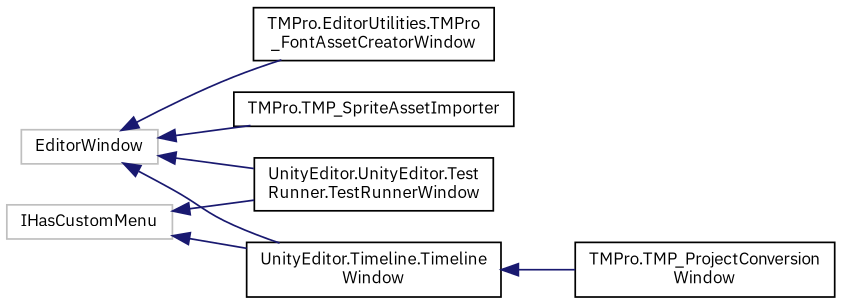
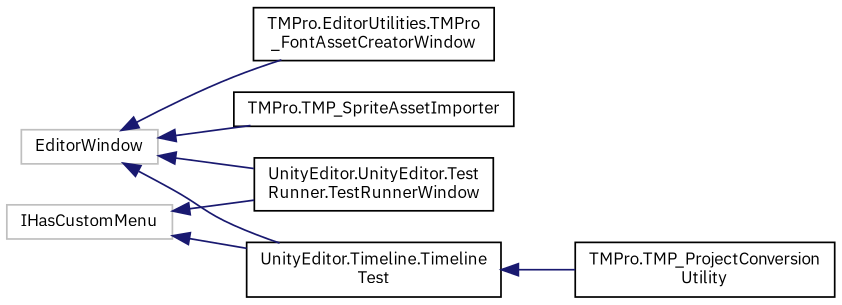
(374, 270) -> (374, 270)
(705, 270) -> (705, 270)
